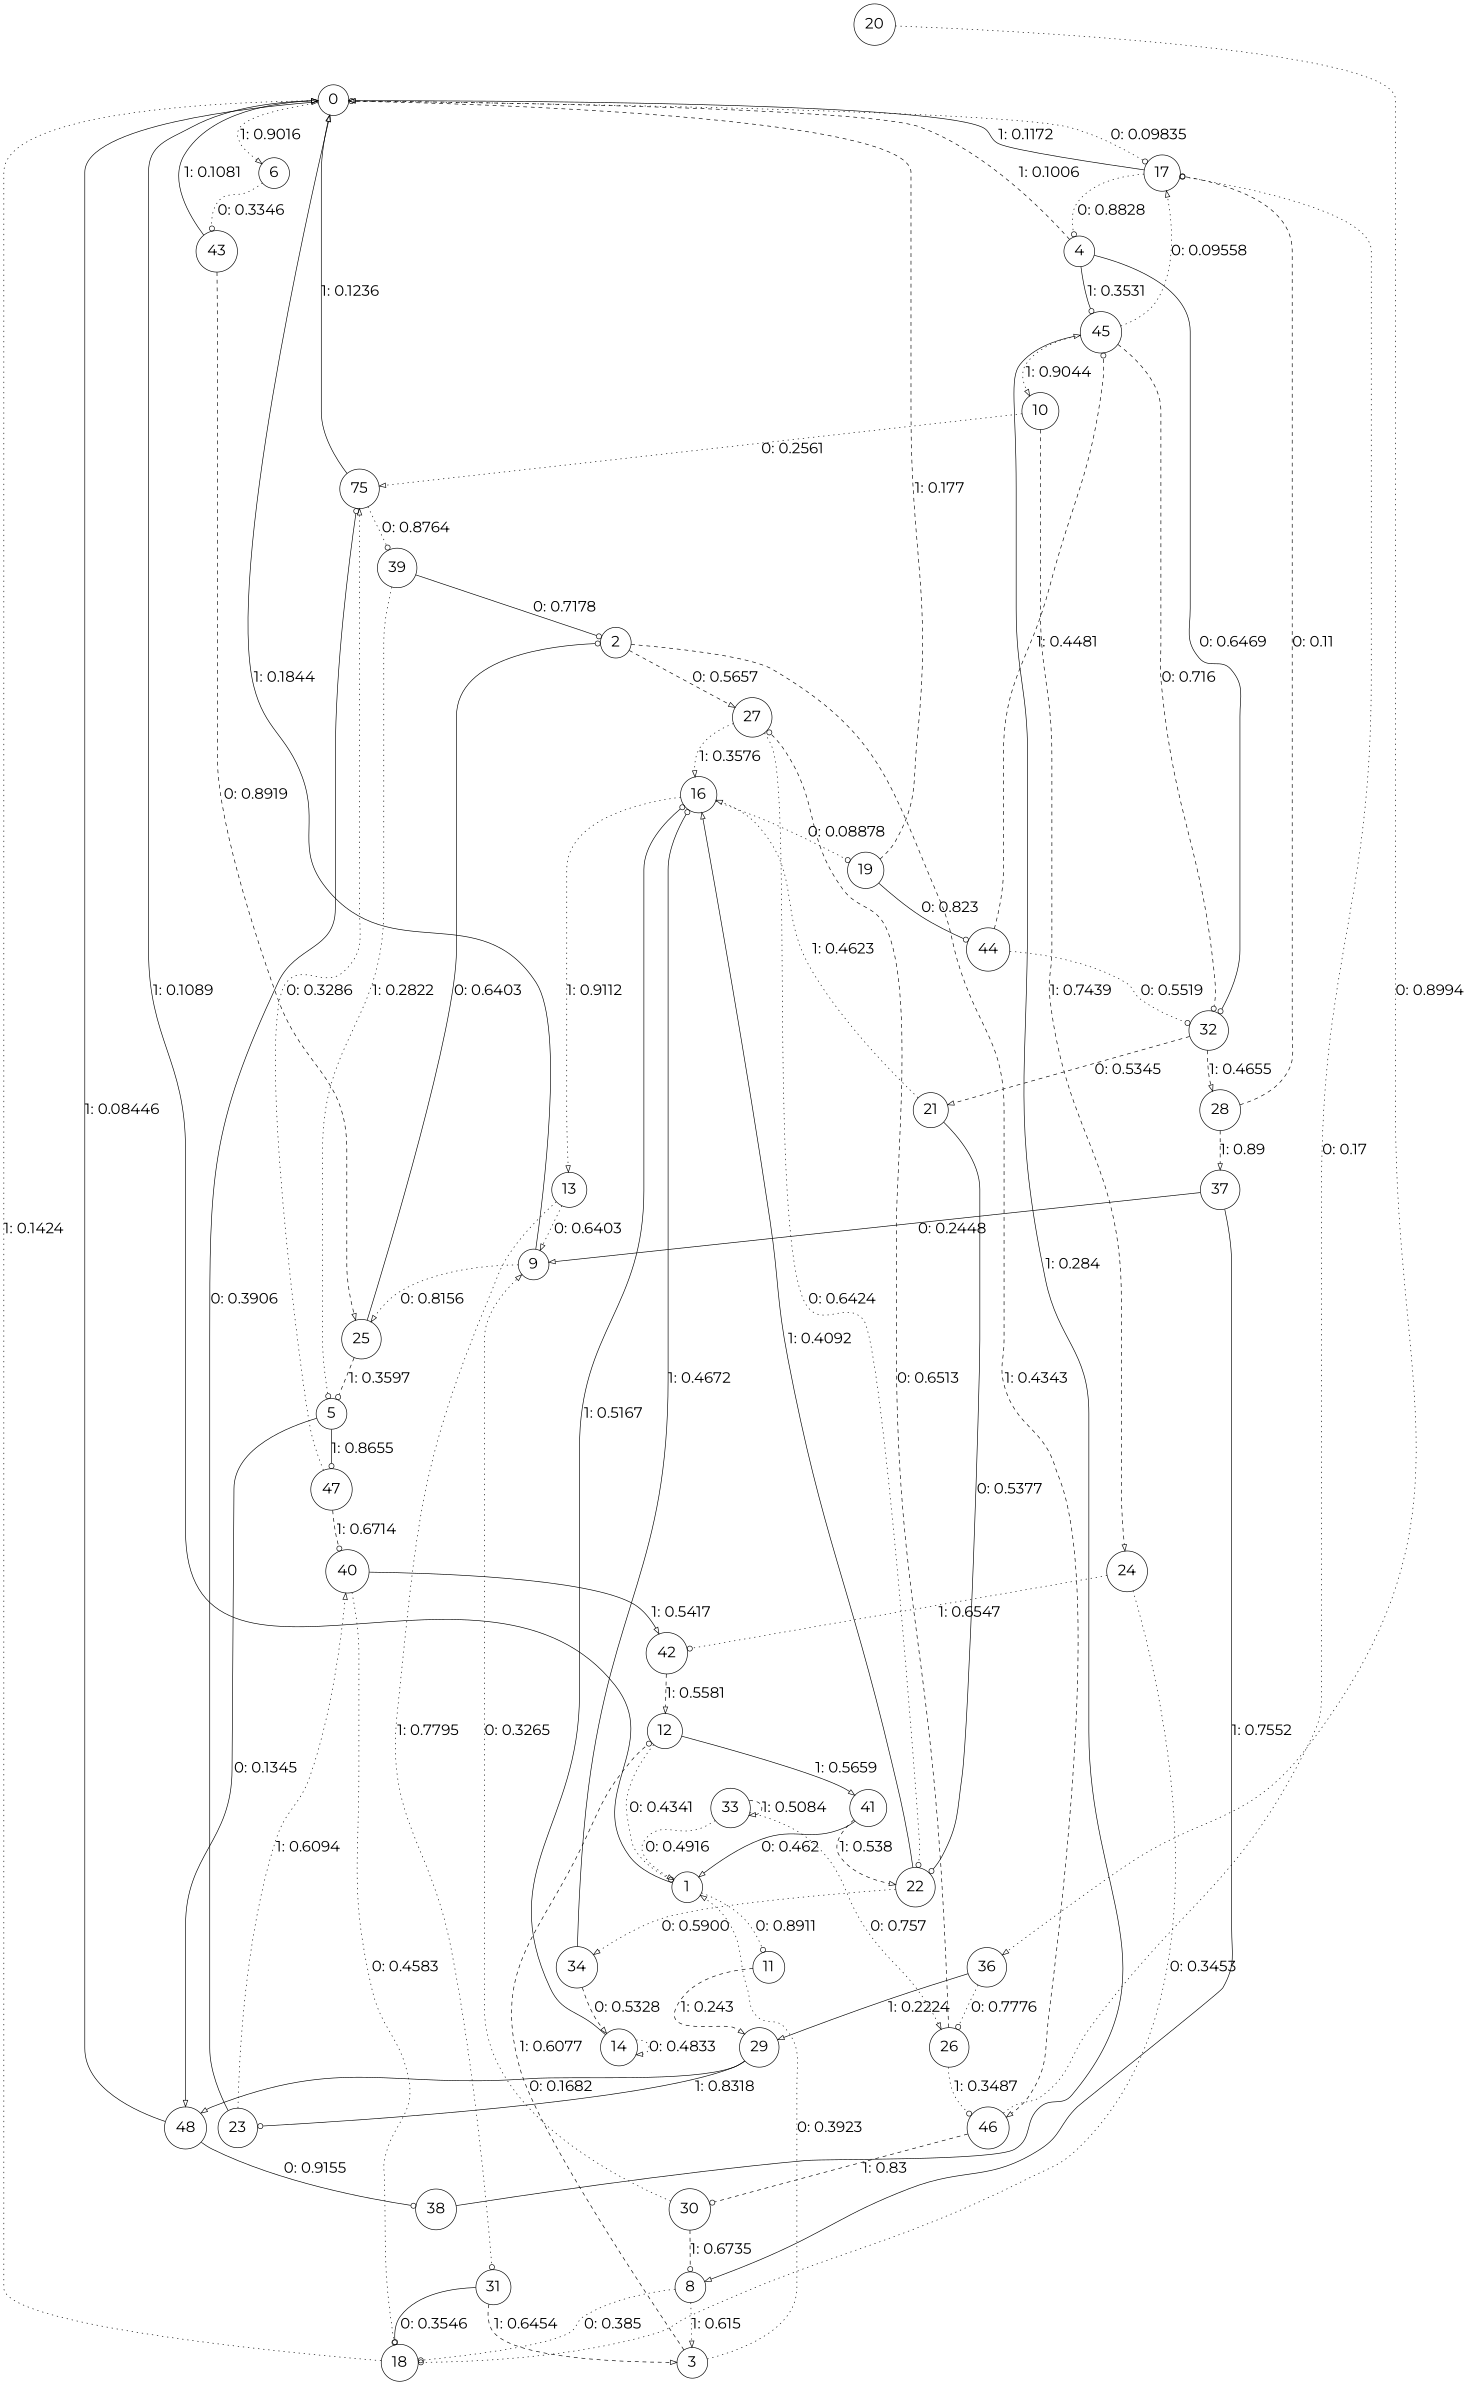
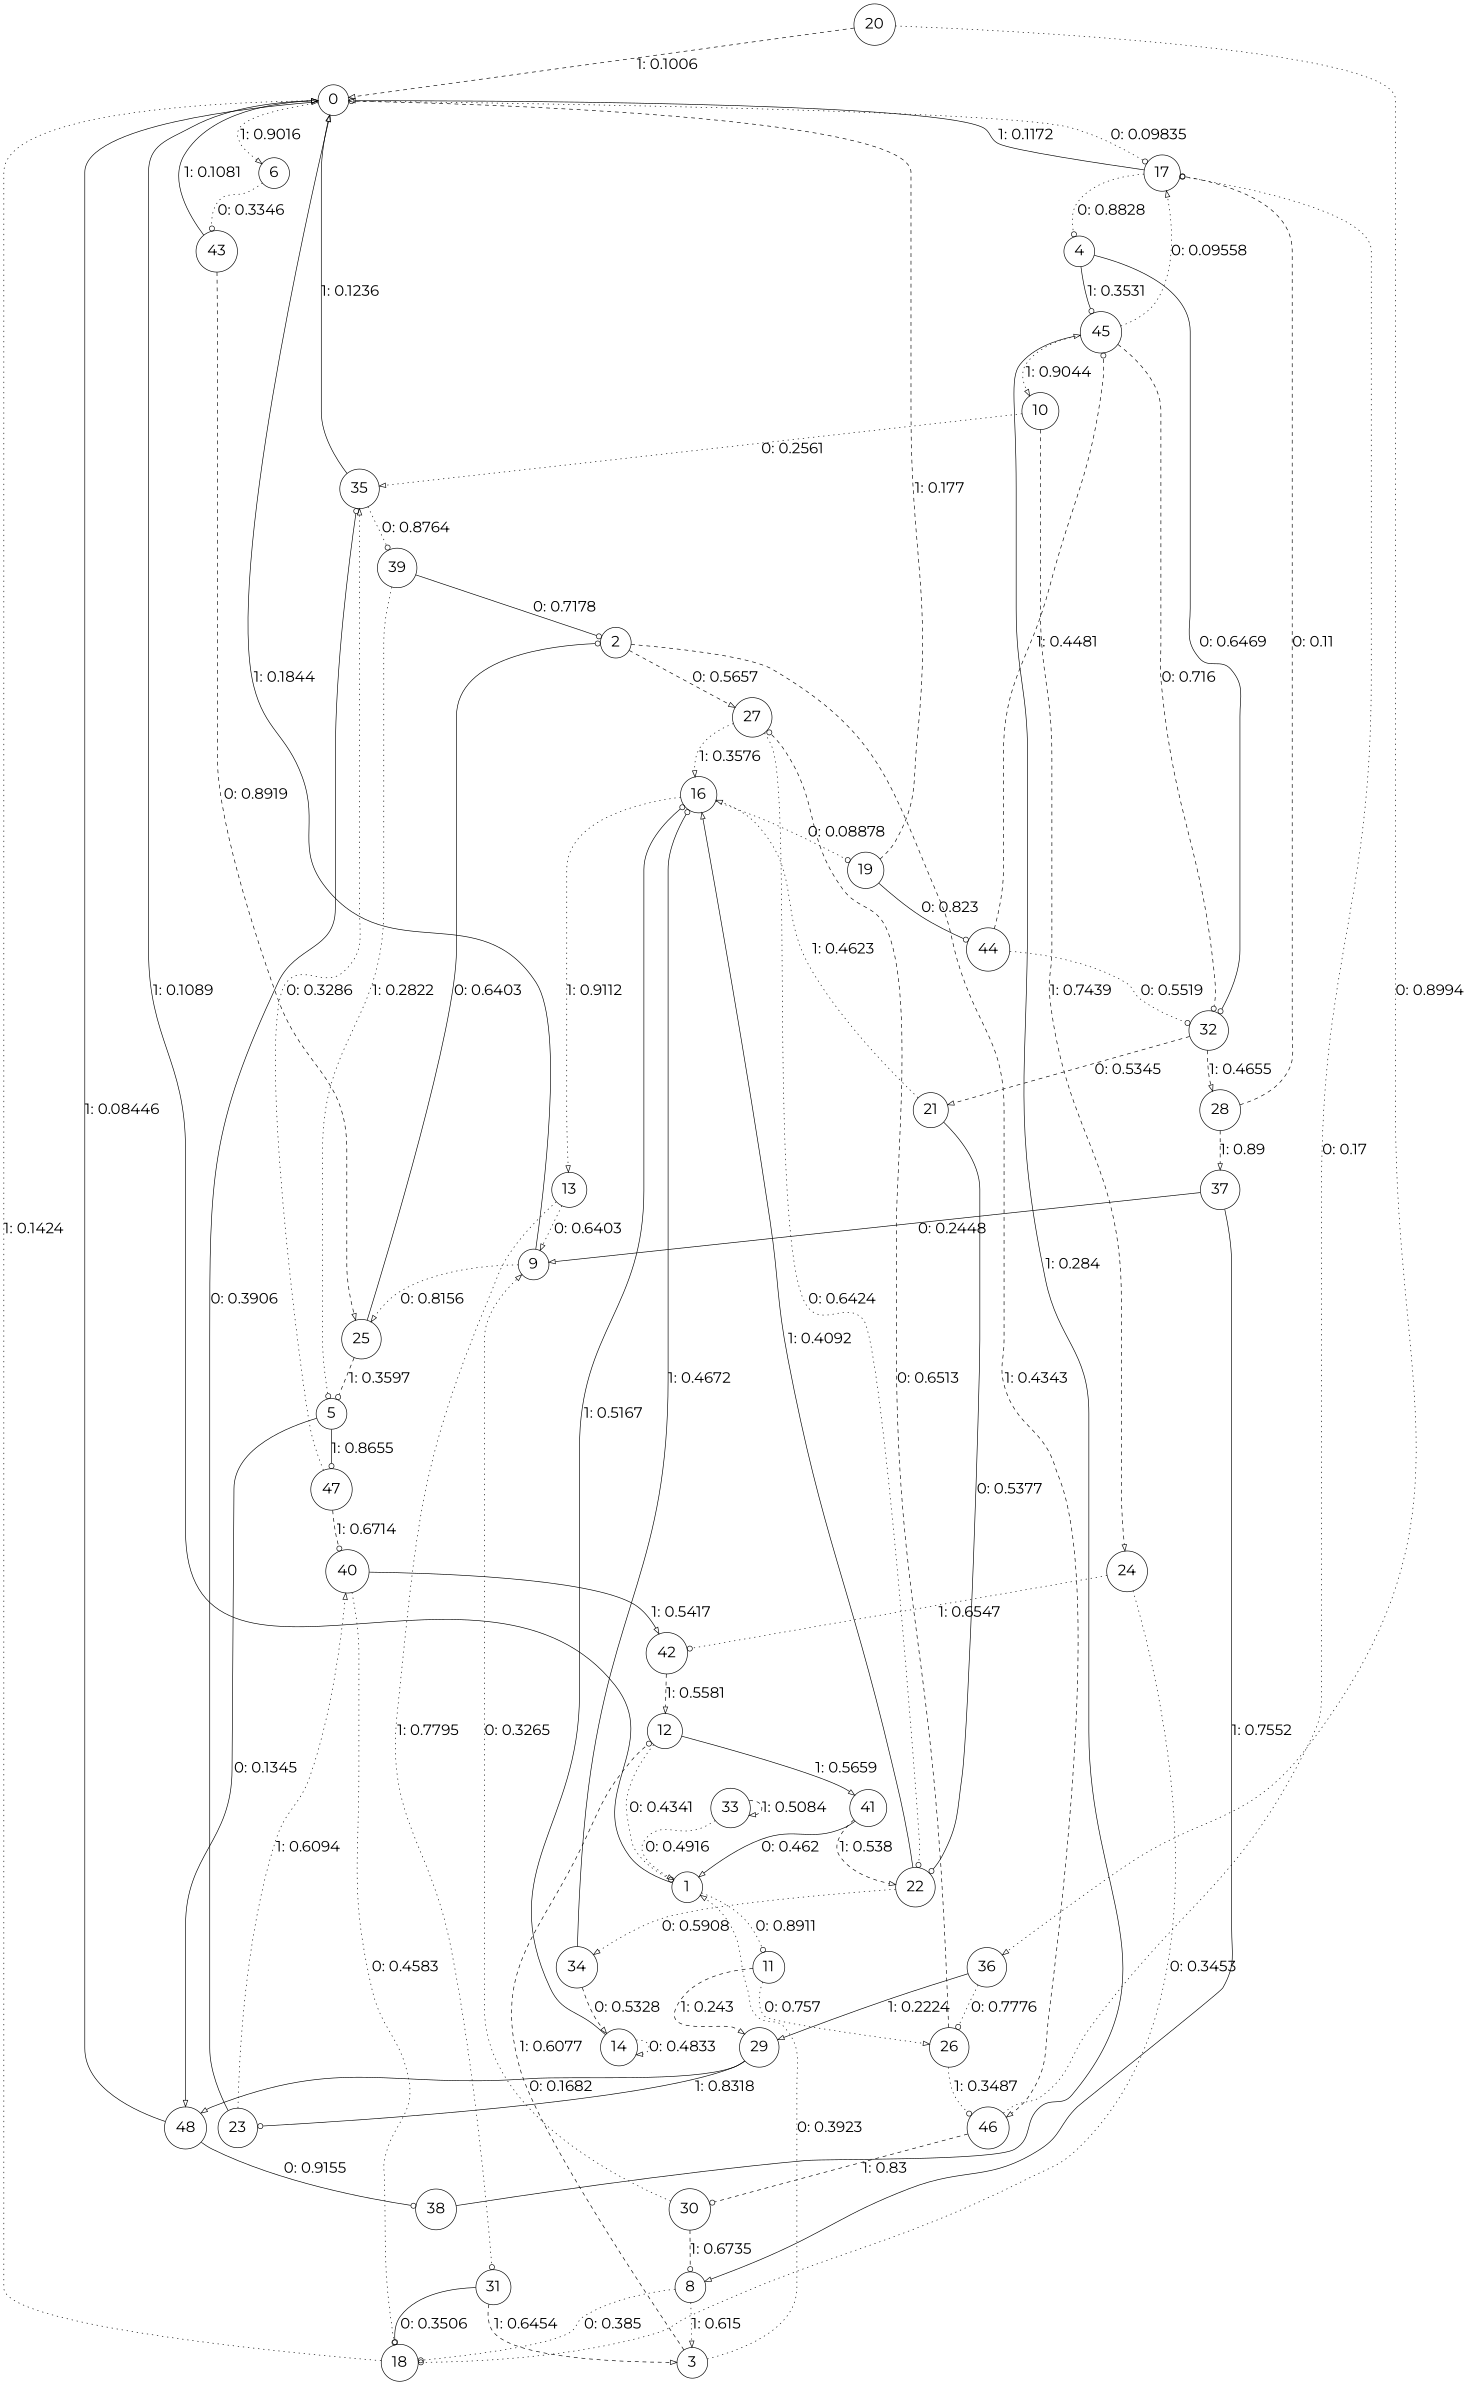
(827, 115) -> (605, 62)
(360, 489) -> (360, 489)
(853, 1906) -> (826, 2029)
(702, 1927) -> (702, 1927)
(440, 2325) -> (440, 2325)
